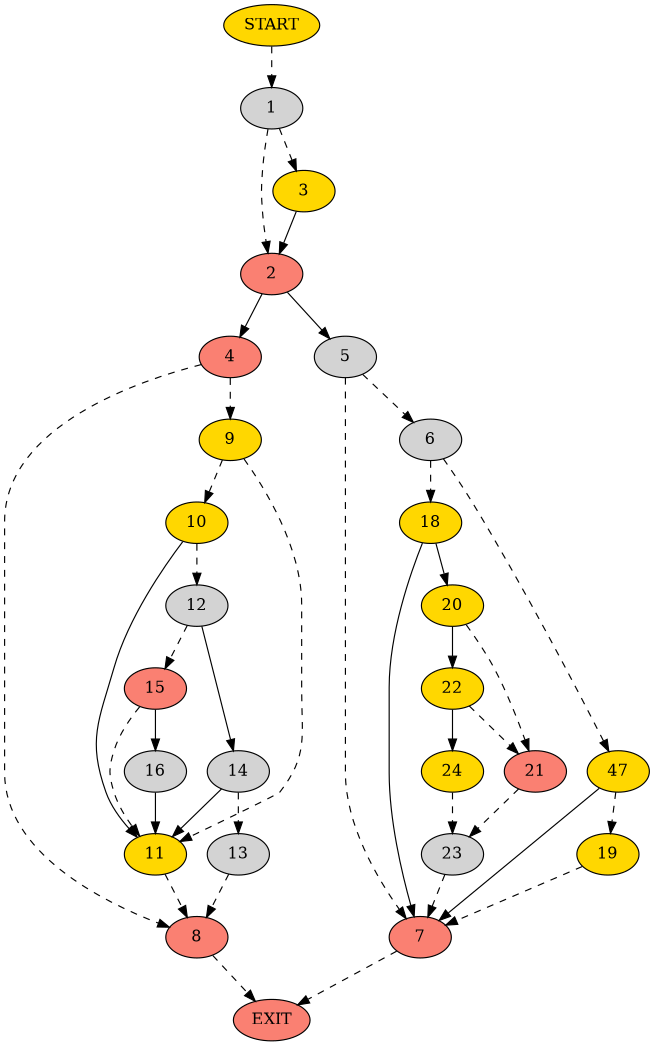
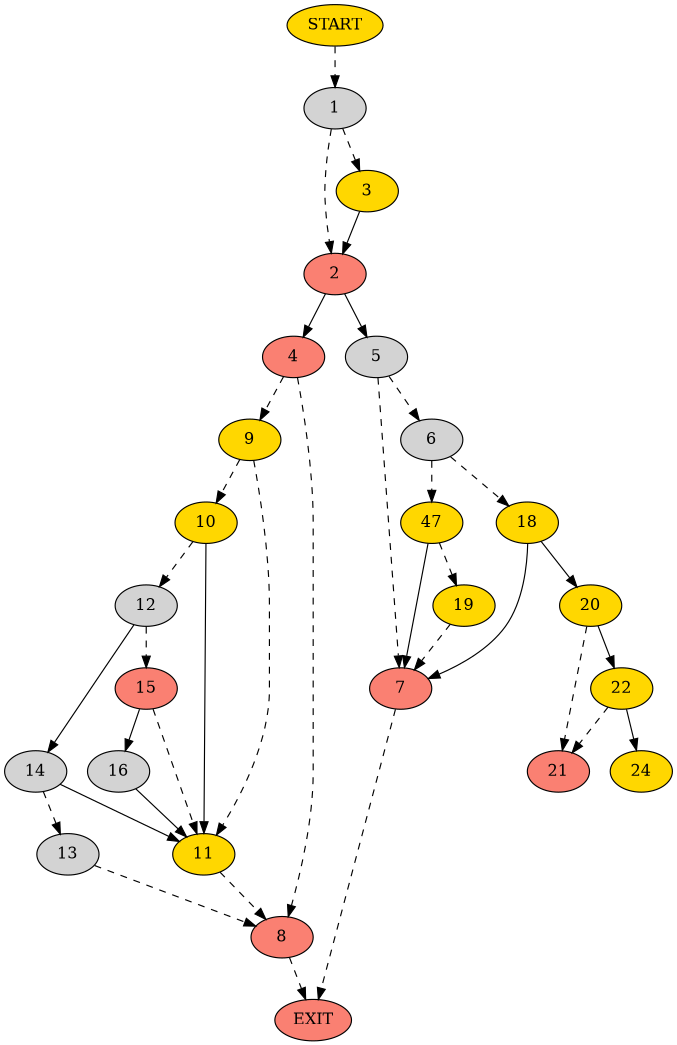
(452, 854) -> none
